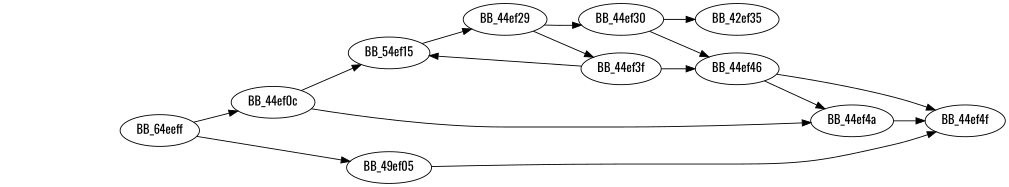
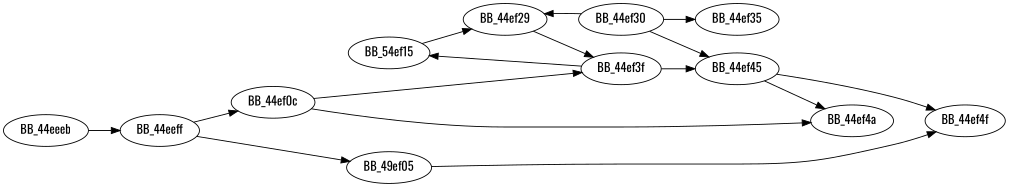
(737, 19) -> (737, 19)
(558, 25) -> (567, 13)
(737, 69) -> (737, 69)
(327, 79) -> (443, 86)
(905, 121) -> none
none -> (46, 131)
(160, 131) -> (160, 131)
